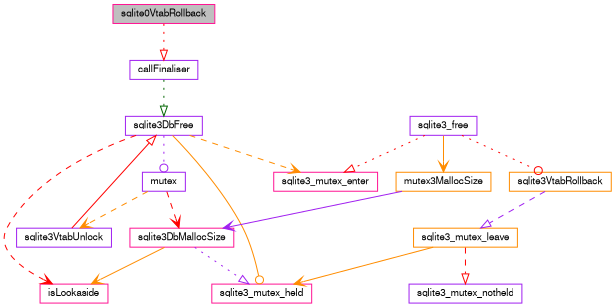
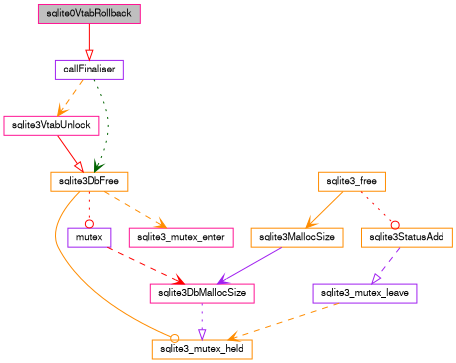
(164, 37) -> (89, 37)
(164, 93) -> (108, 121)
(164, 126) -> (89, 182)
(443, 126) -> (352, 182)
(164, 150) -> (89, 206)
(389, 152) -> none
(443, 182) -> (297, 238)
(560, 182) -> (407, 238)
(118, 207) -> (73, 94)
(64, 238) -> (51, 126)
(465, 238) -> (365, 294)
(368, 264) -> (288, 320)
(74, 294) -> none
(262, 294) -> (202, 350)
(465, 294) -> none
